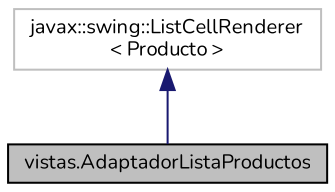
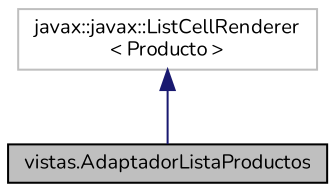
(168, 39) -> (168, 39)
